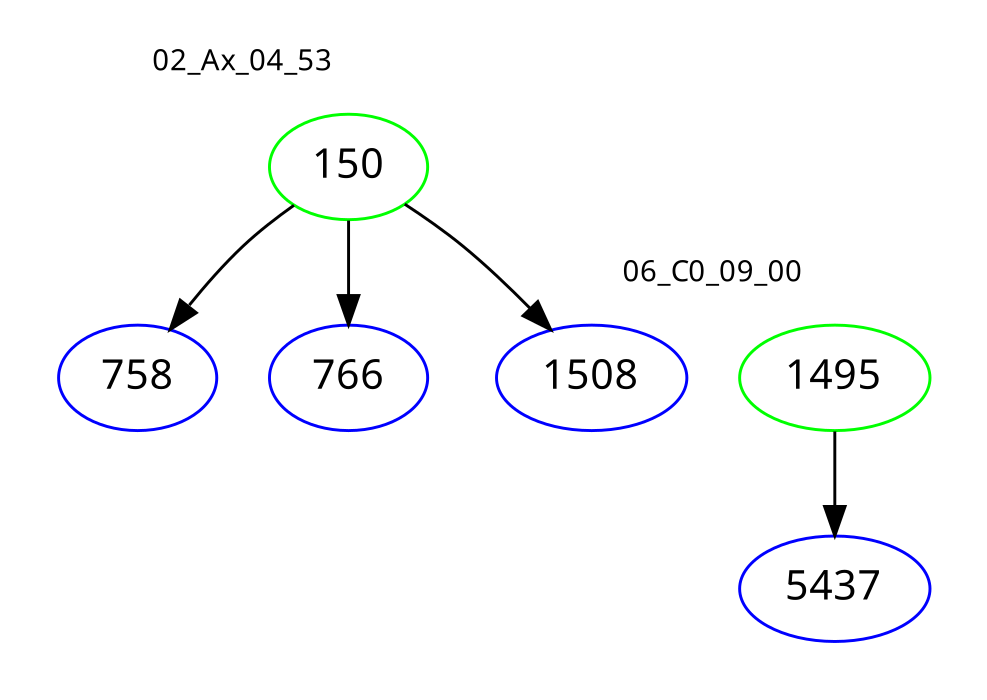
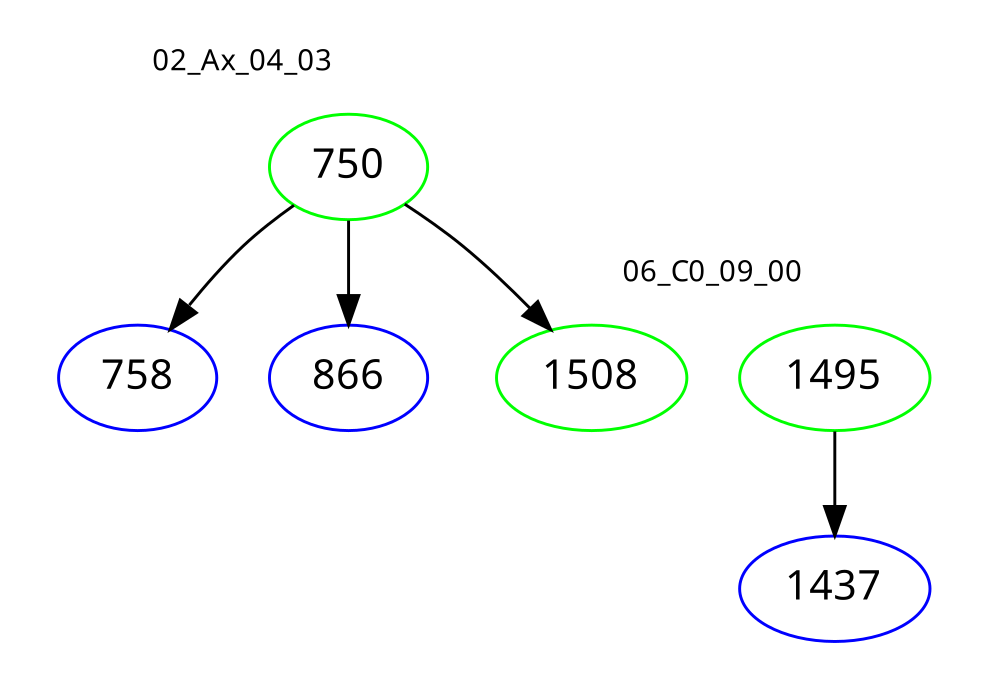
(243, 63) -> (243, 63)
(349, 167) -> (349, 167)
(349, 378) -> (349, 378)
(592, 378) -> (592, 378)
(835, 589) -> (835, 589)
